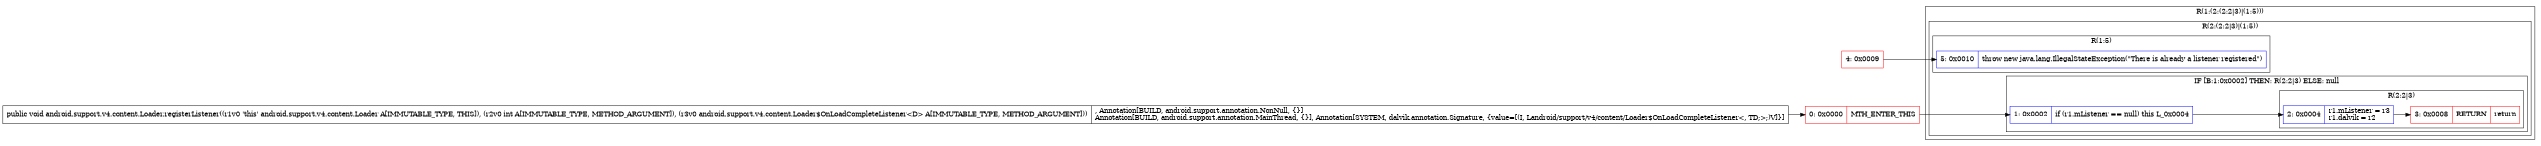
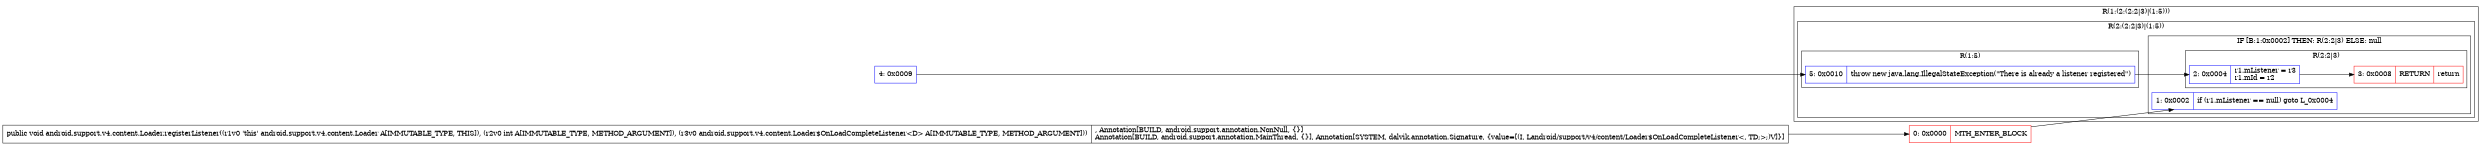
(1862, 60) -> (896, 75)
(1883, 115) -> (1991, 134)
(2122, 115) -> (2265, 101)
(2236, 115) -> (2160, 75)
(2352, 118) -> (2255, 78)
